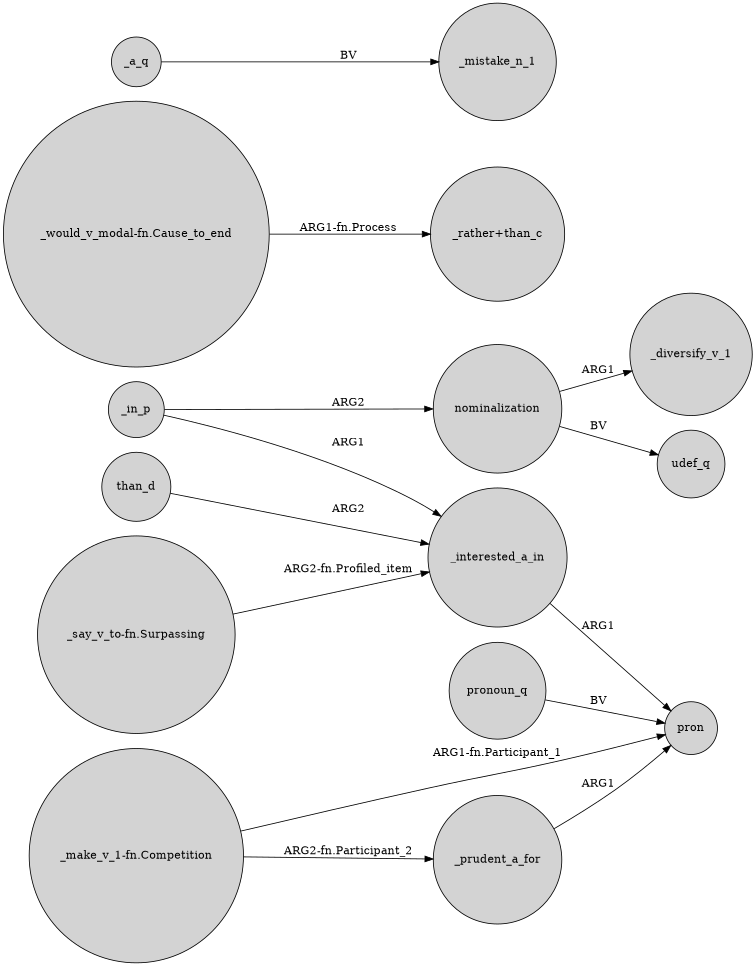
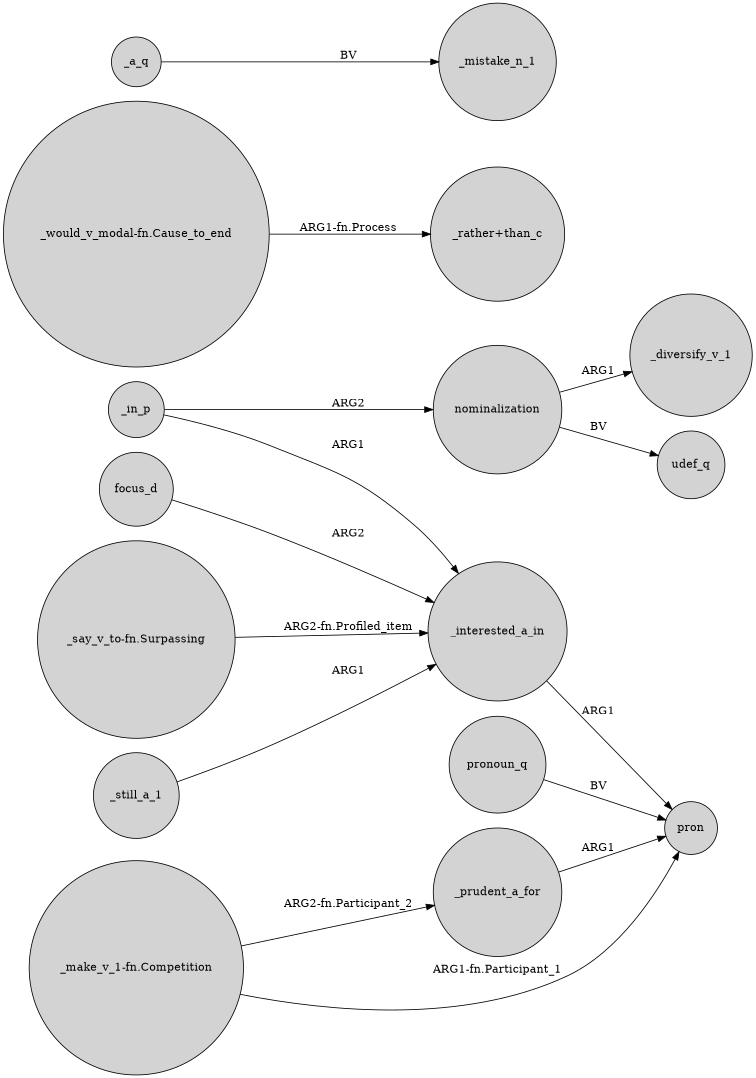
(136, 487) -> (136, 489)
none -> (136, 796)
